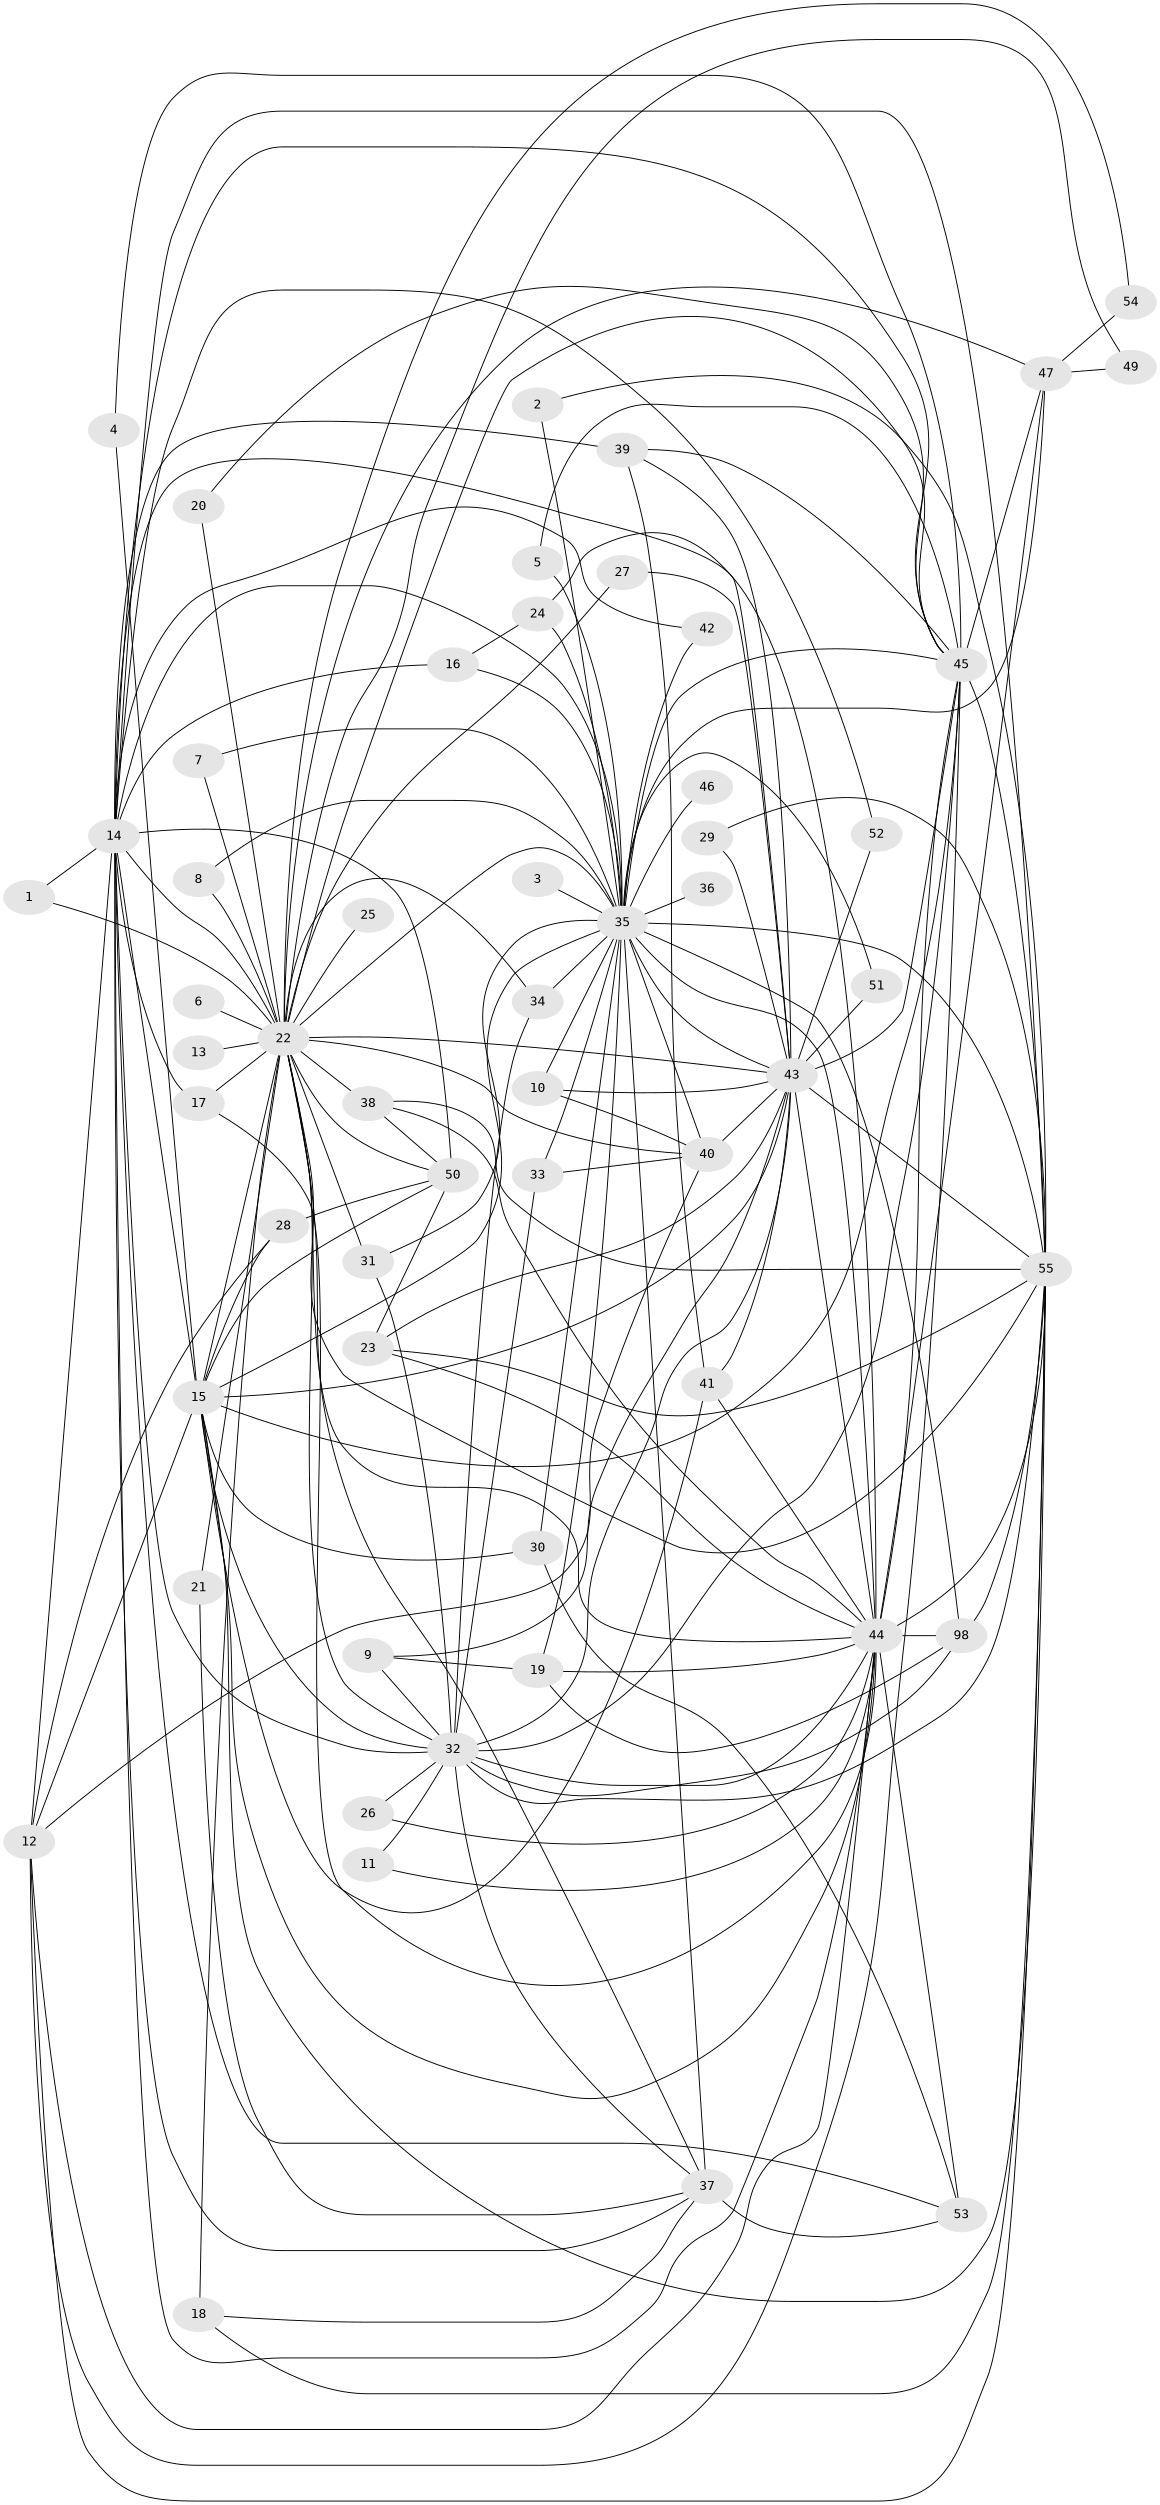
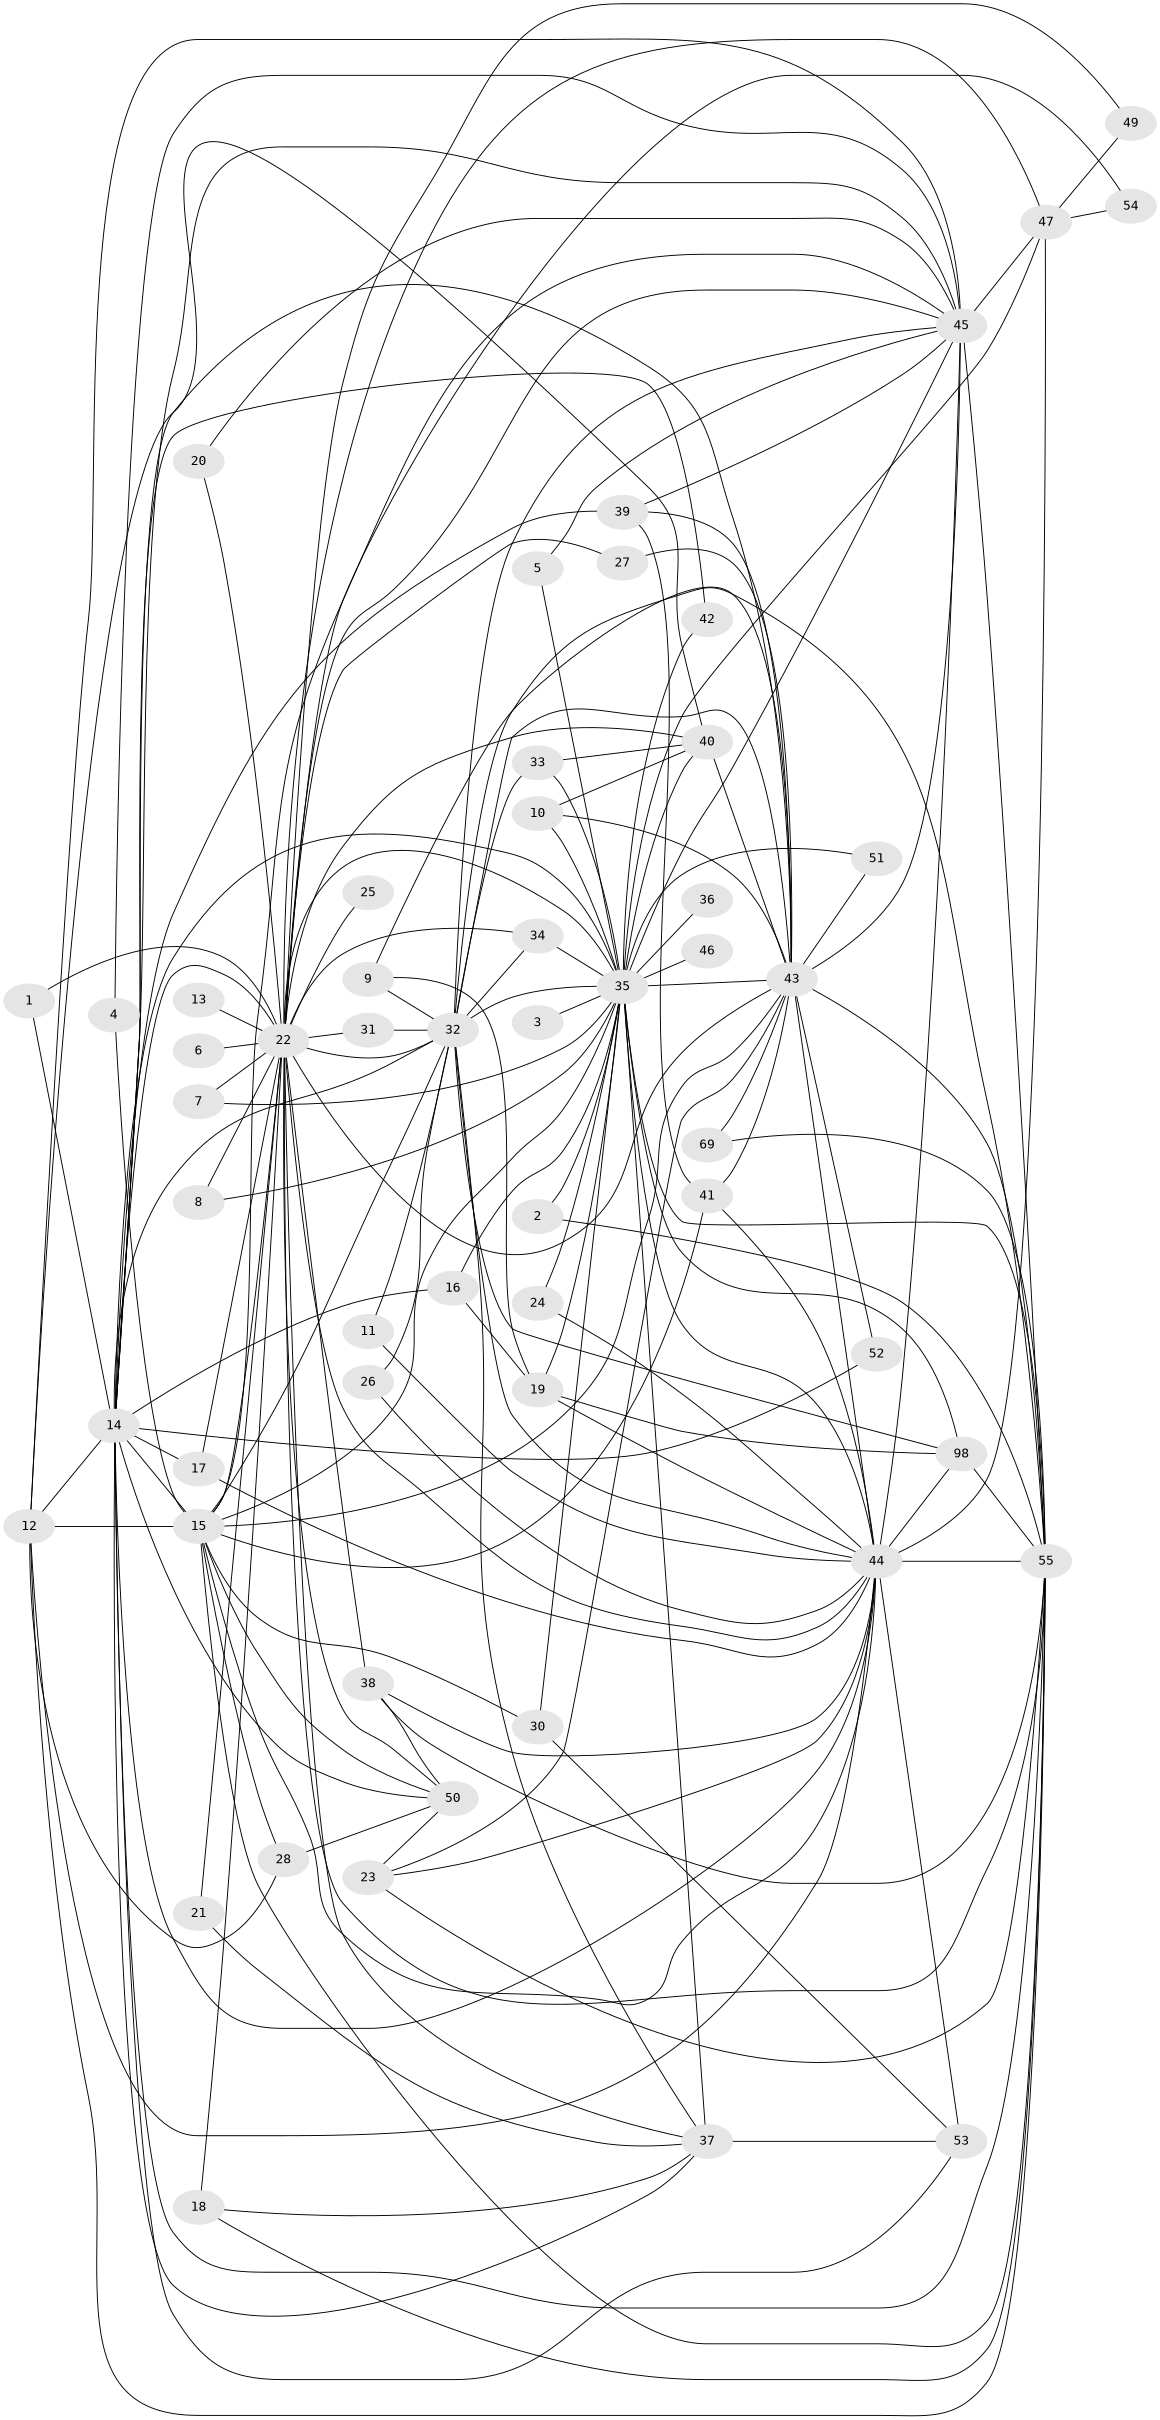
(494, 640) -> (500, 1345)
(707, 838) -> (707, 1145)
(484, 1020) -> (531, 992)
